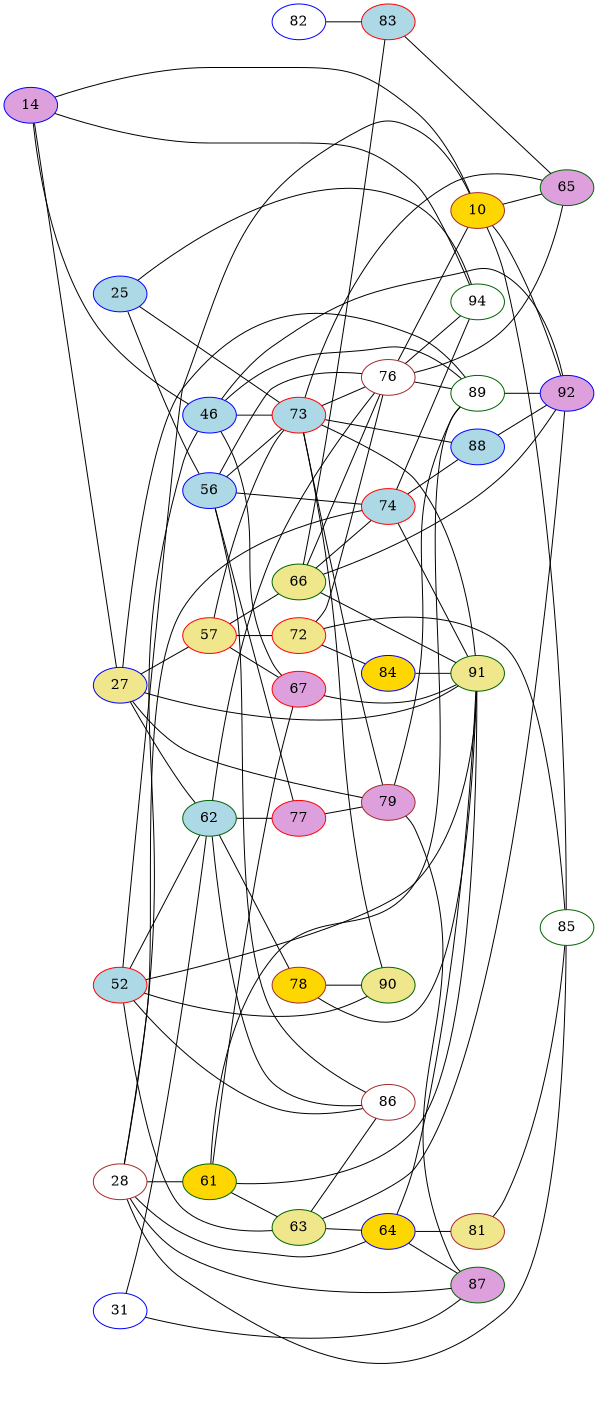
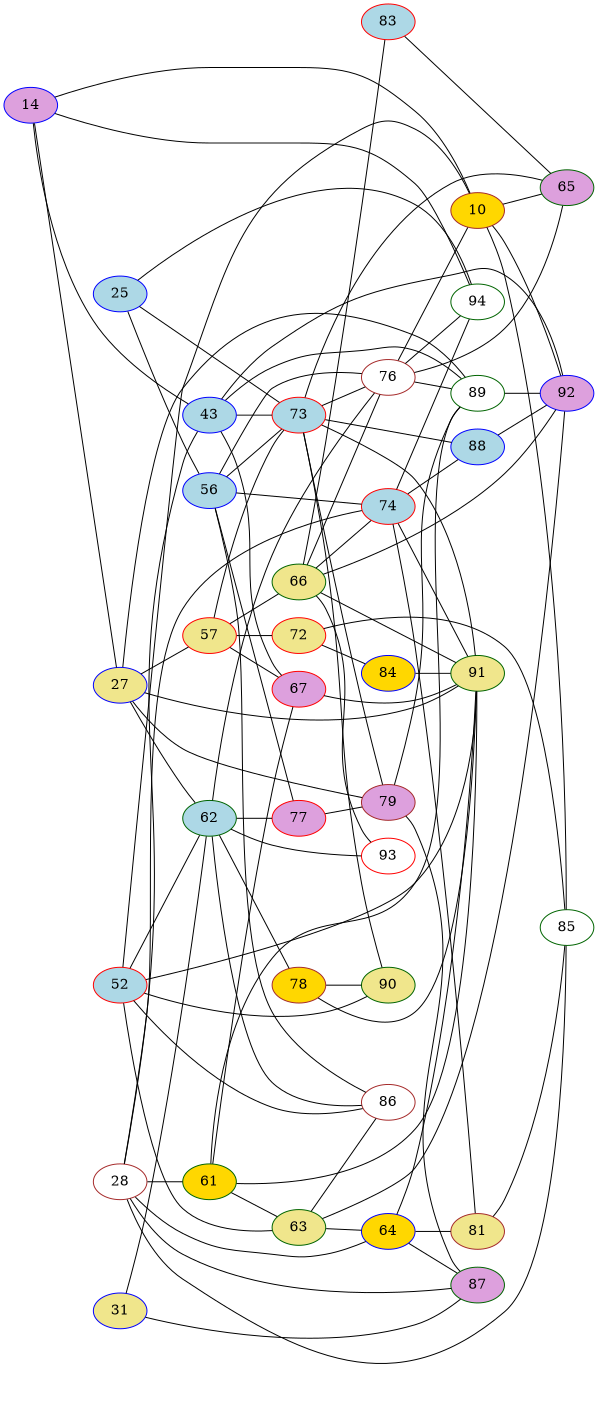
(299, 22) -> none
(210, 415) -> (210, 415)
(350, 522) -> none
none -> (388, 856)
none -> (443, 868)
(120, 1311) -> (120, 1311)
